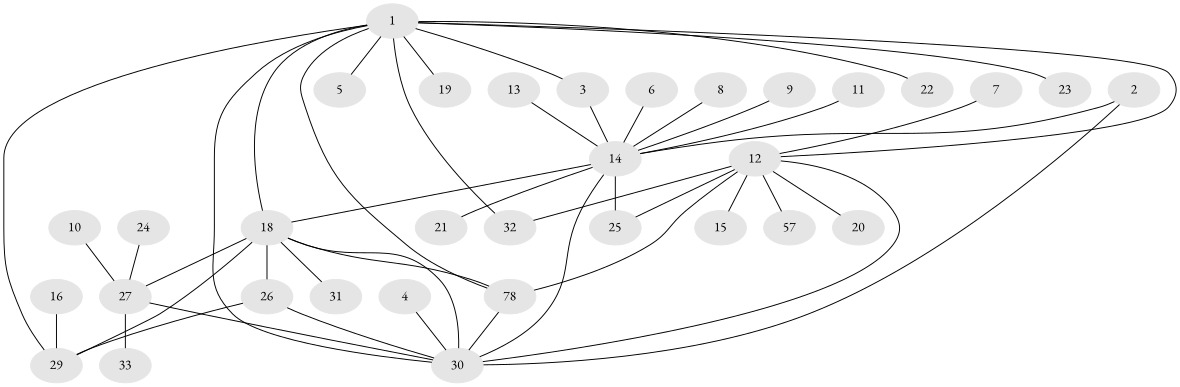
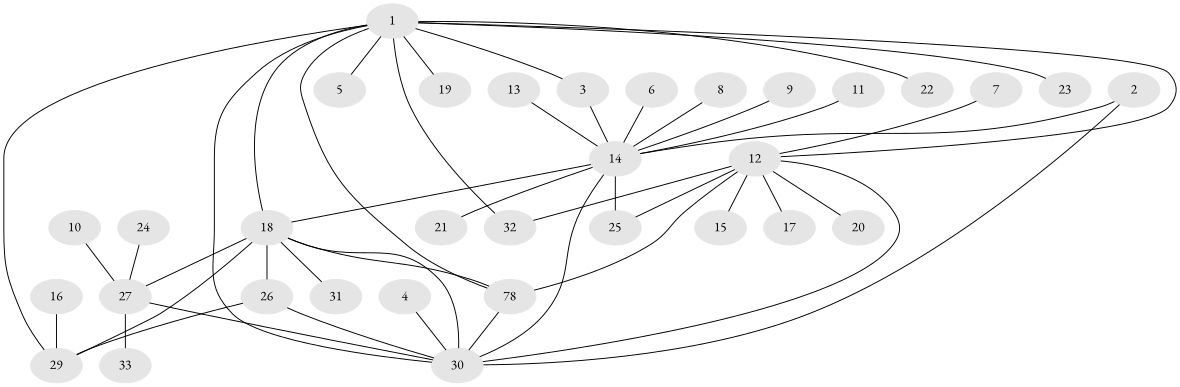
(789, 228) -> (789, 228)
